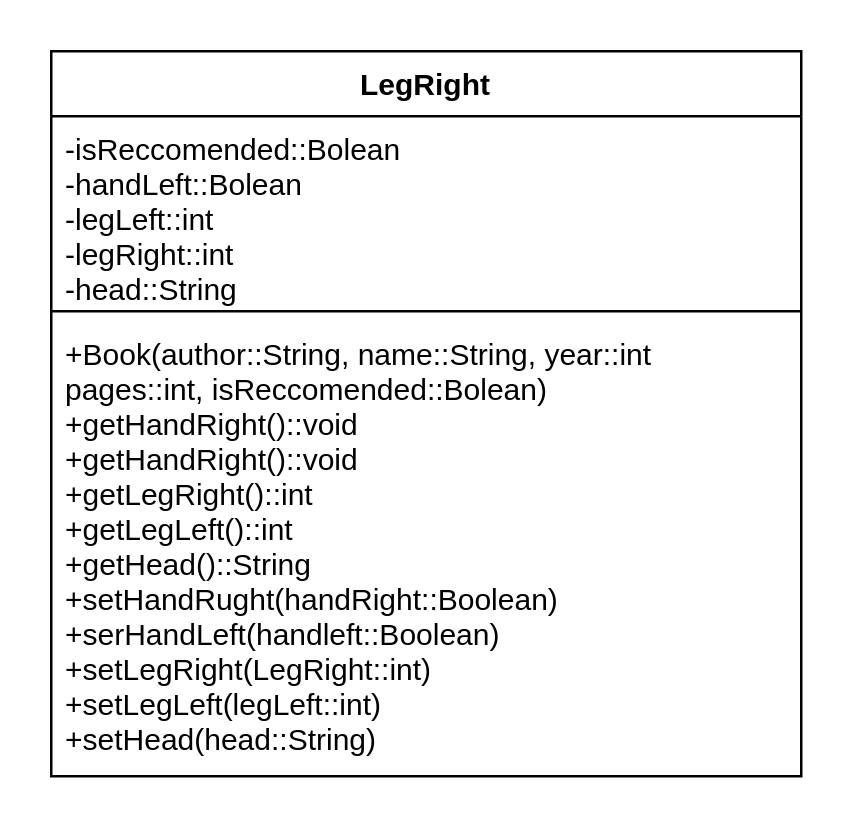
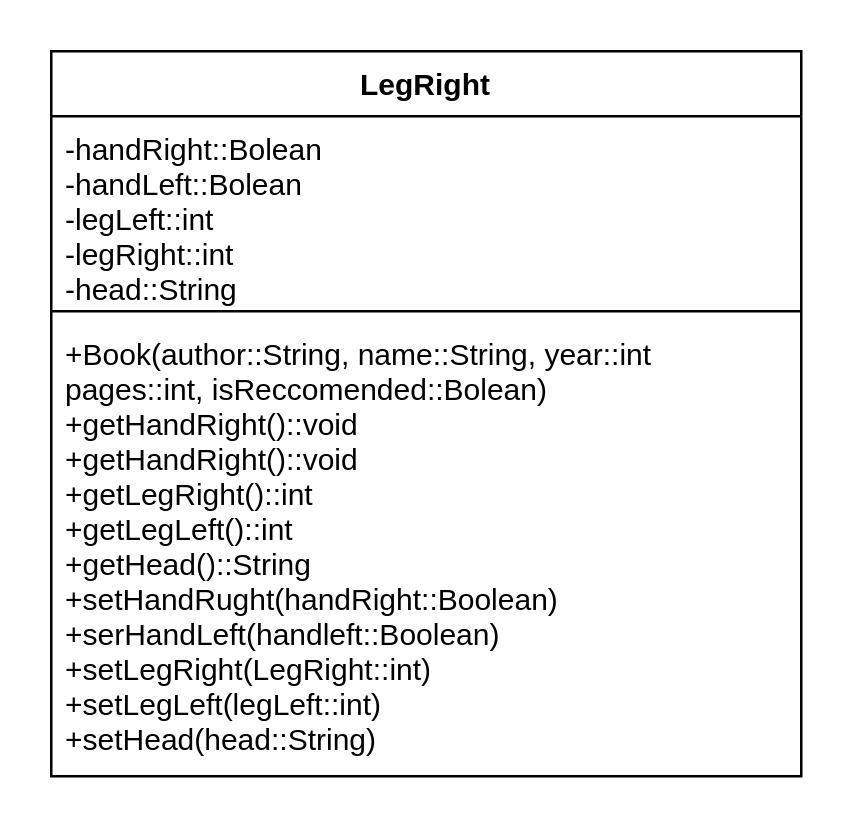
(234, 150) -> (201, 150)
